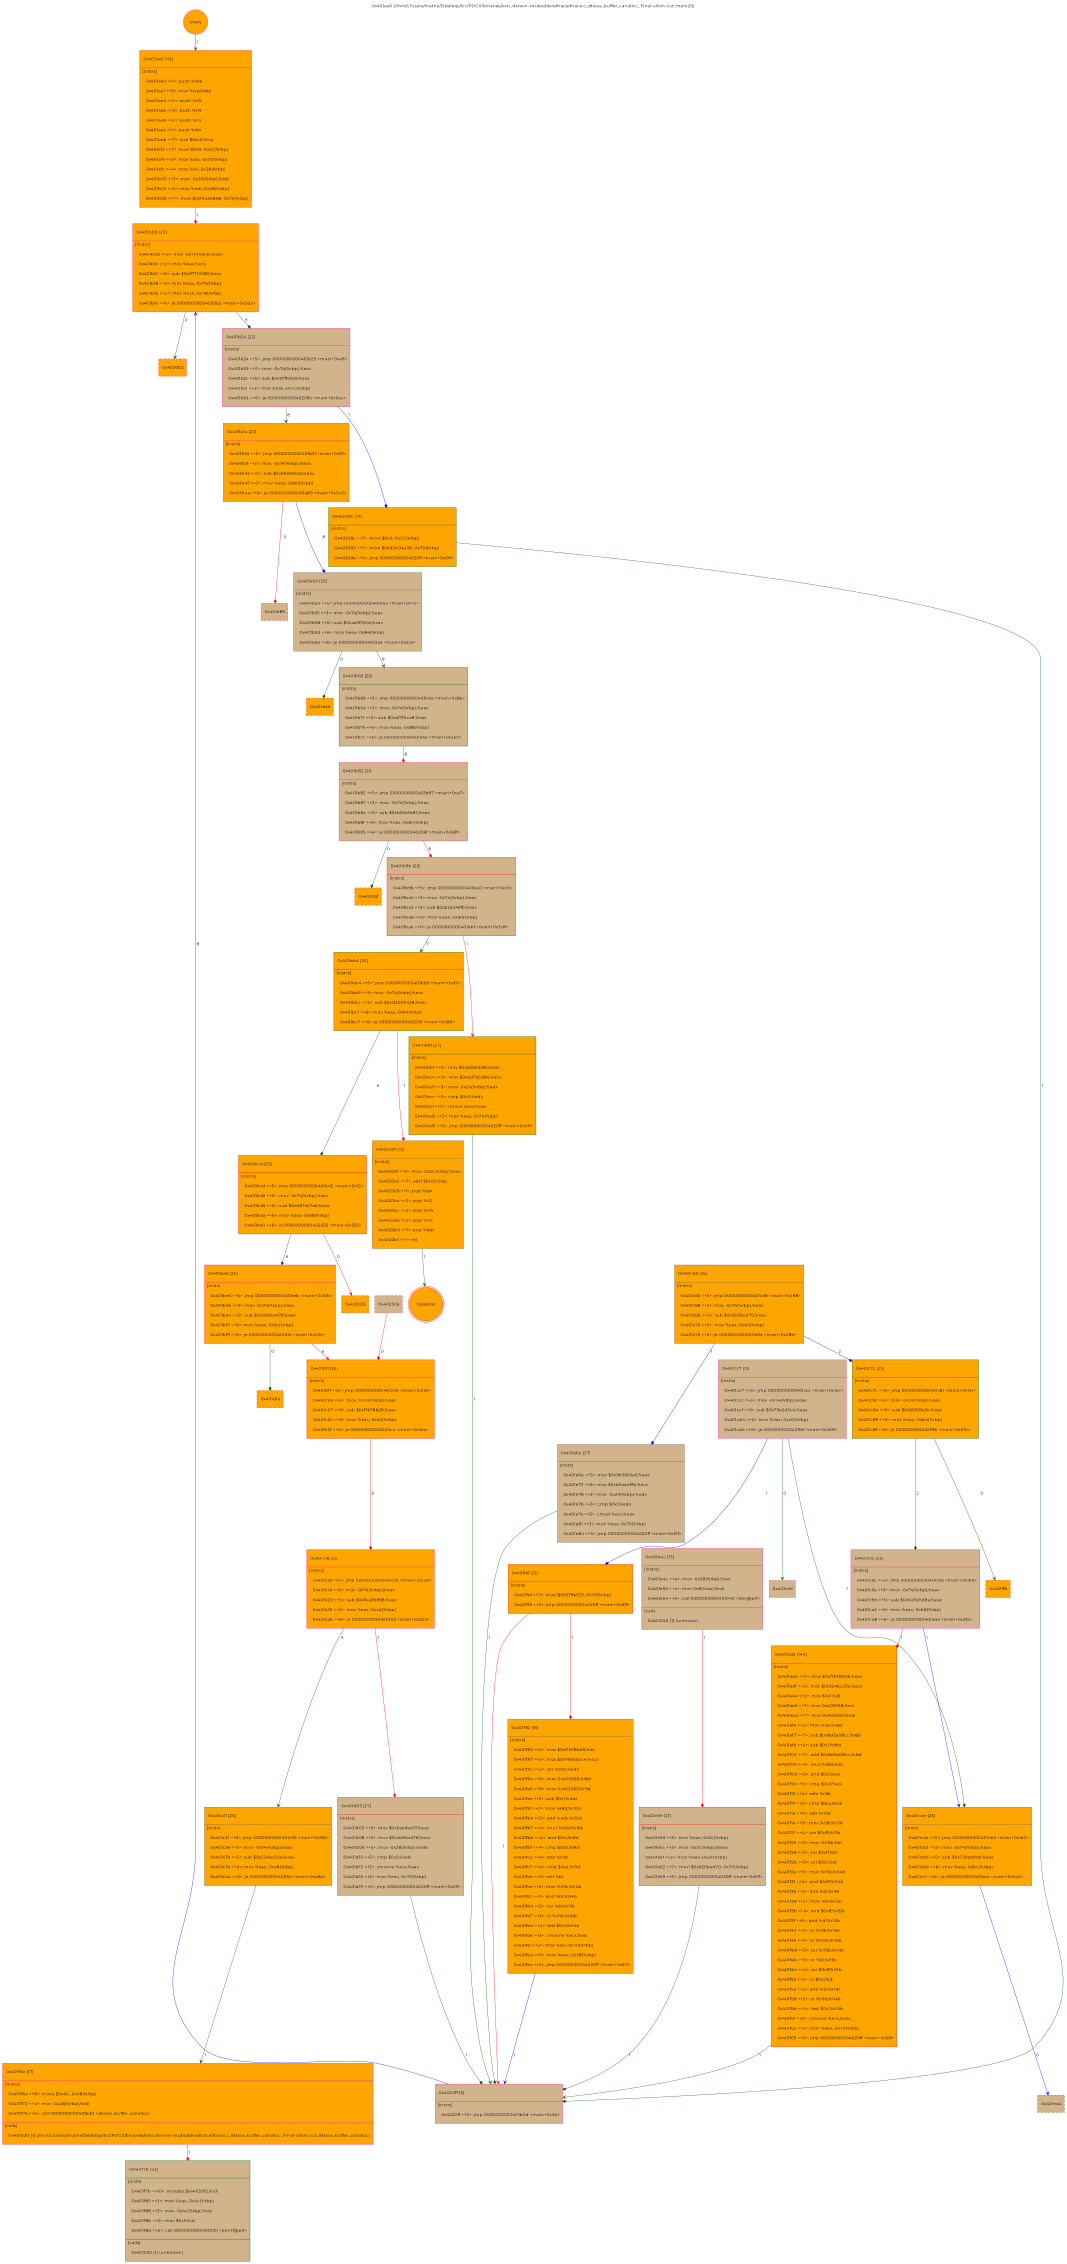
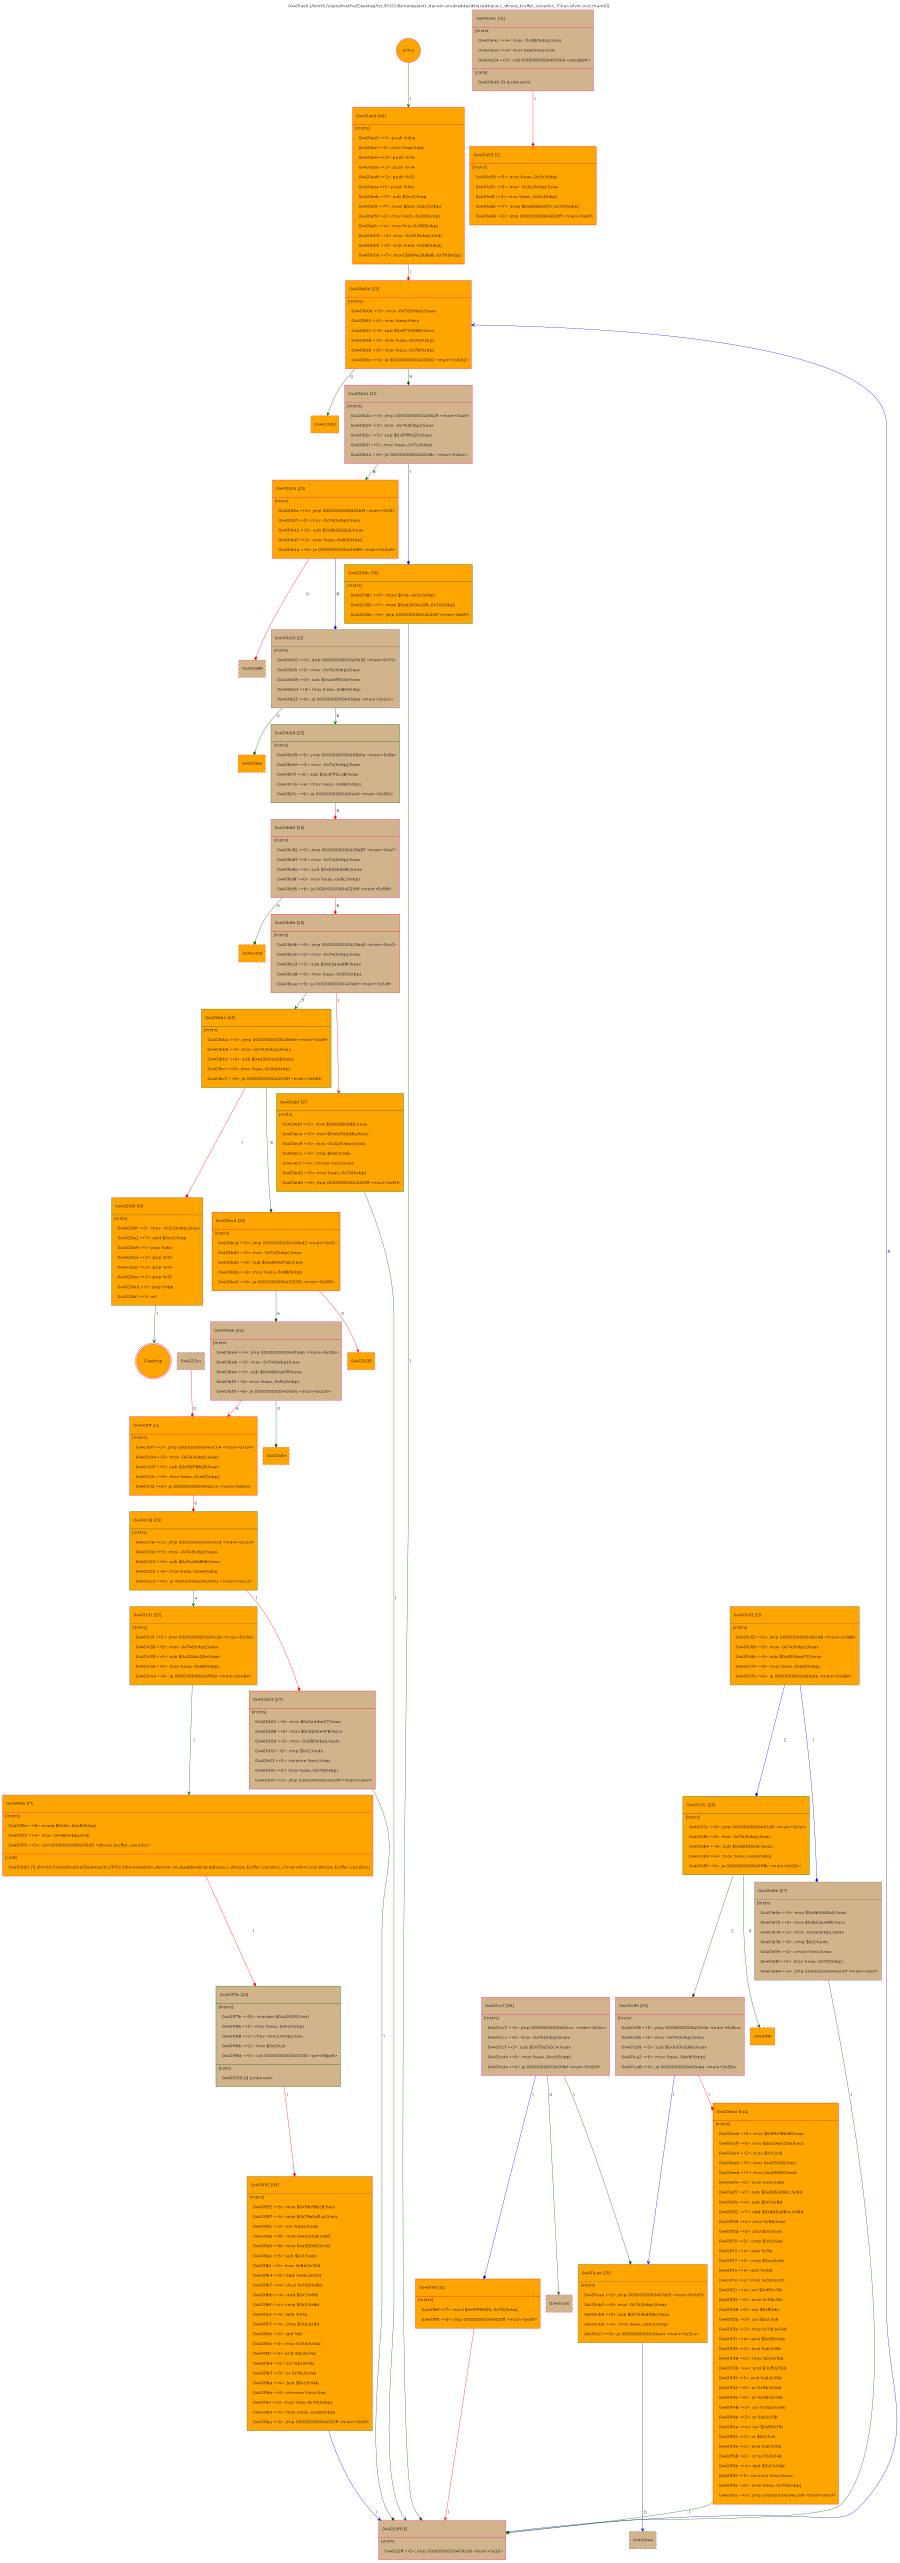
(196, 22) -> (408, 50)
(270, 1304) -> (276, 1361)
(371, 1589) -> (193, 1551)
(570, 1664) -> (289, 2130)
(702, 1846) -> (533, 186)
(663, 2009) -> none
